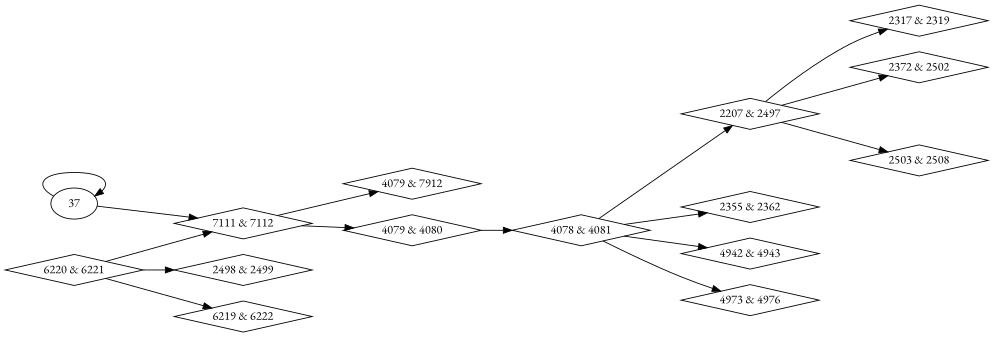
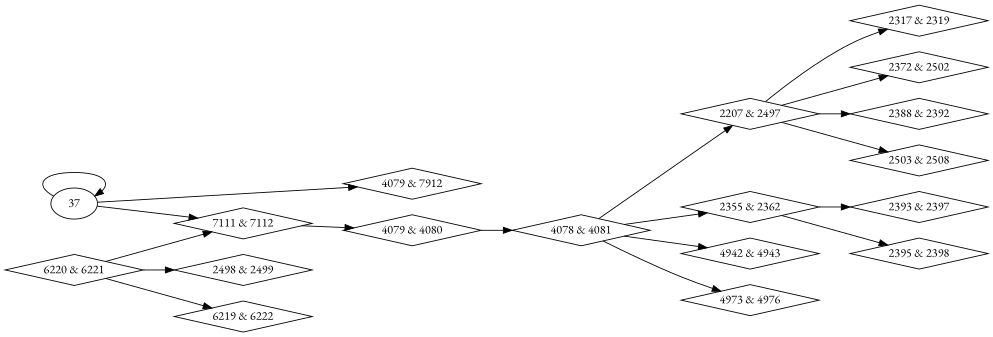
none -> (919, 114)
(323, 205) -> (223, 195)
none -> (919, 207)
none -> (919, 254)
